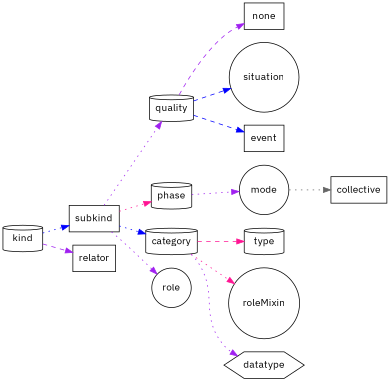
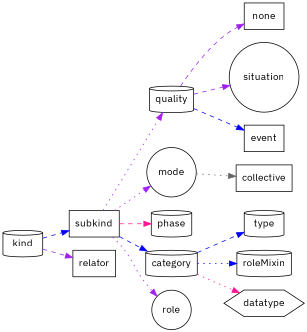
(209, 96) -> (208, 91)
(212, 193) -> (129, 200)
(132, 208) -> (132, 224)
(129, 229) -> (130, 242)
(52, 230) -> (52, 235)
(217, 241) -> (217, 244)
(210, 267) -> (213, 264)
(264, 303) -> (264, 264)
(209, 304) -> (215, 282)
